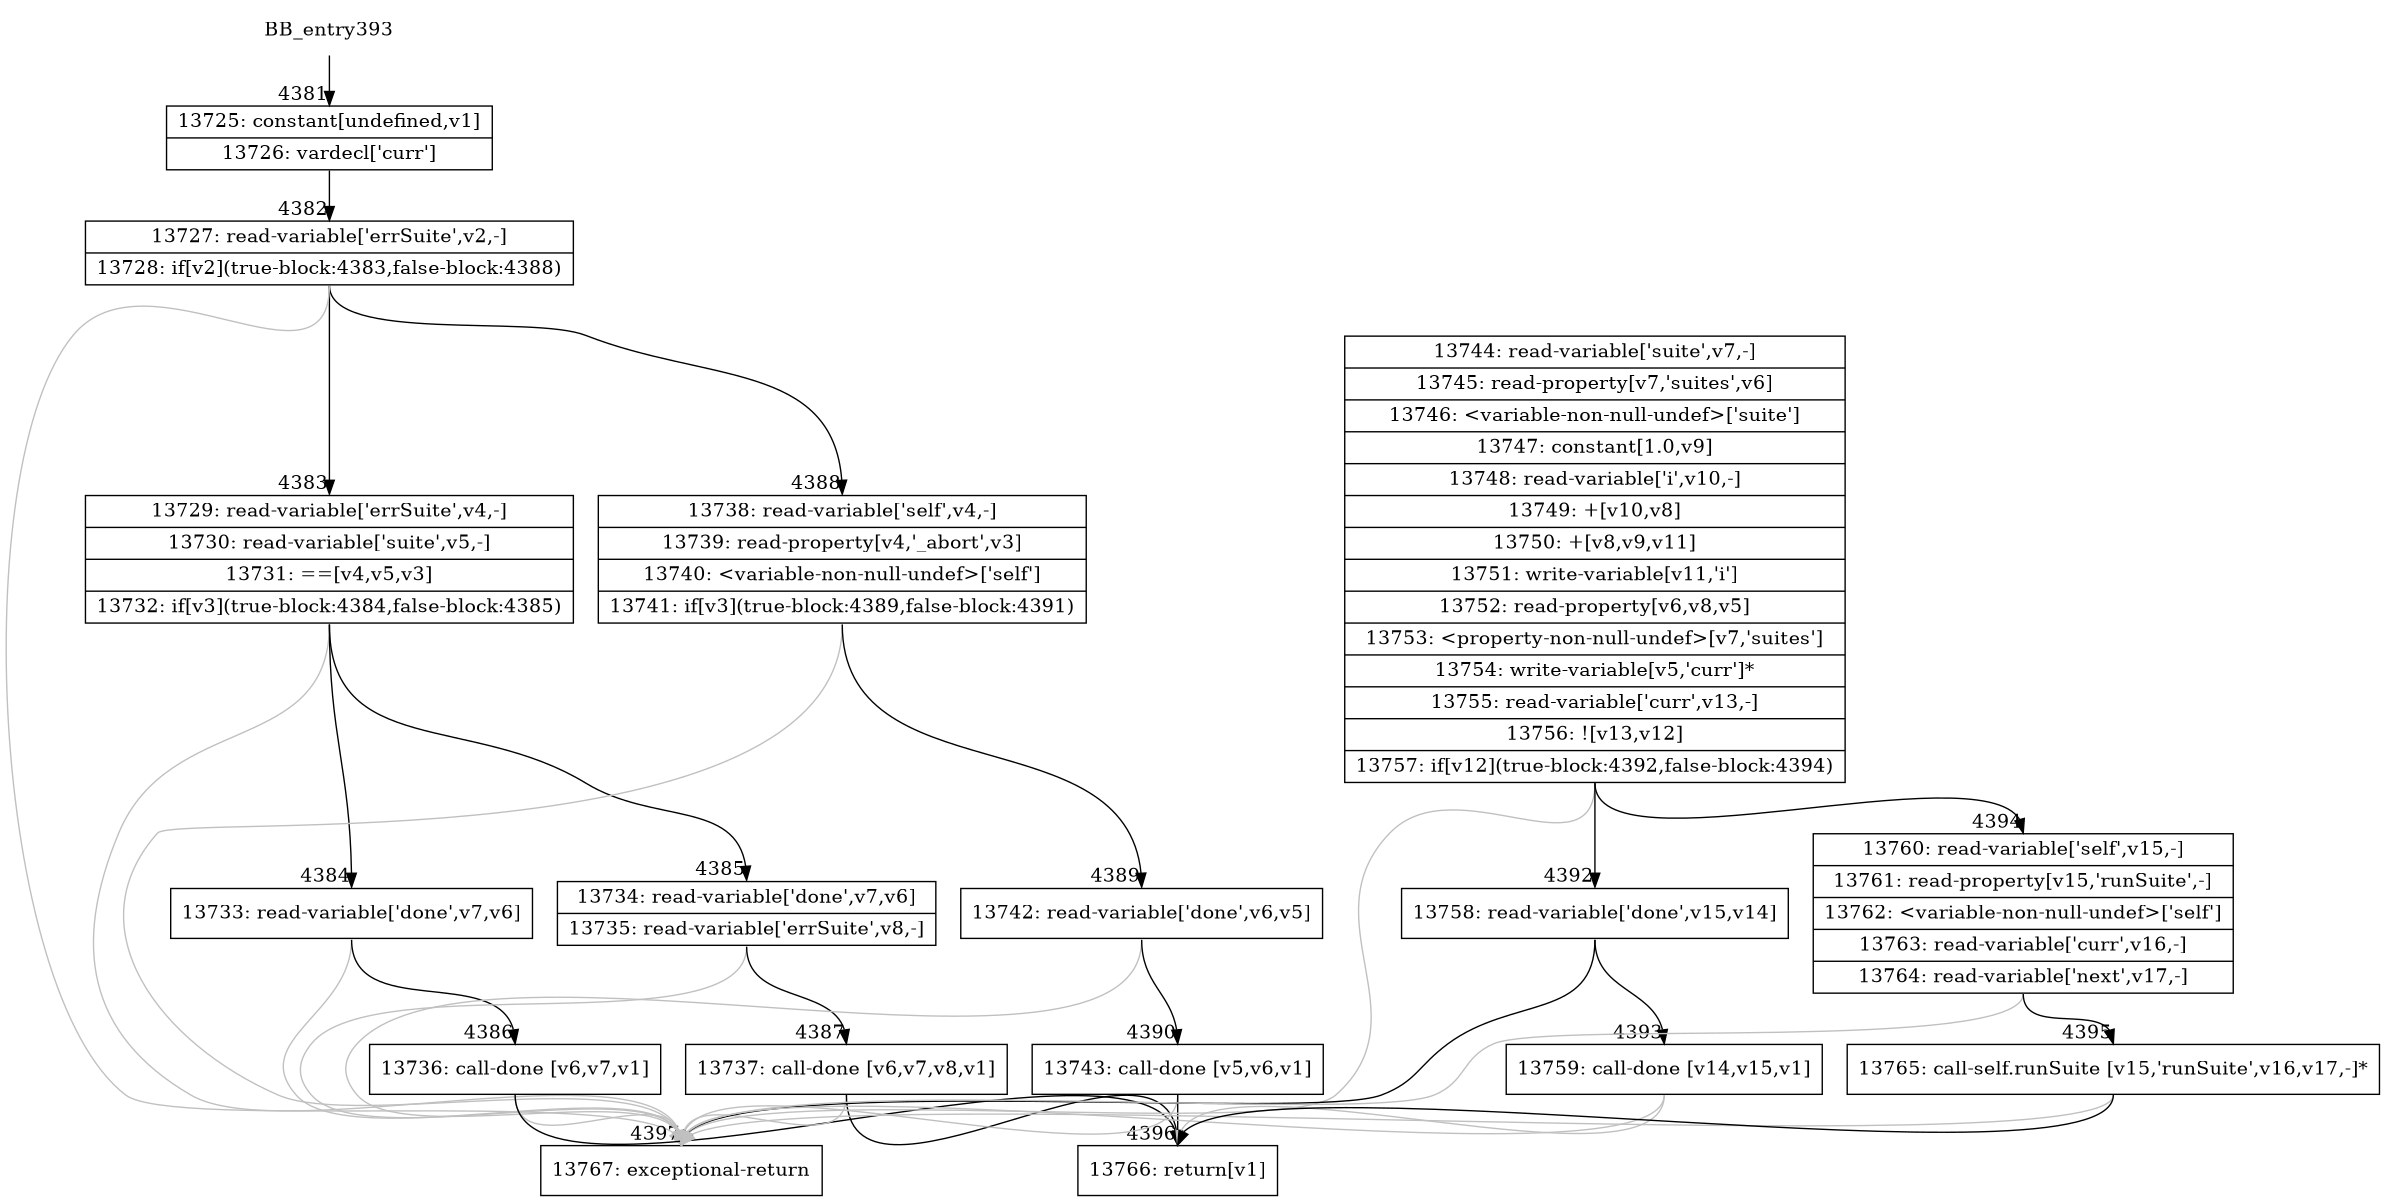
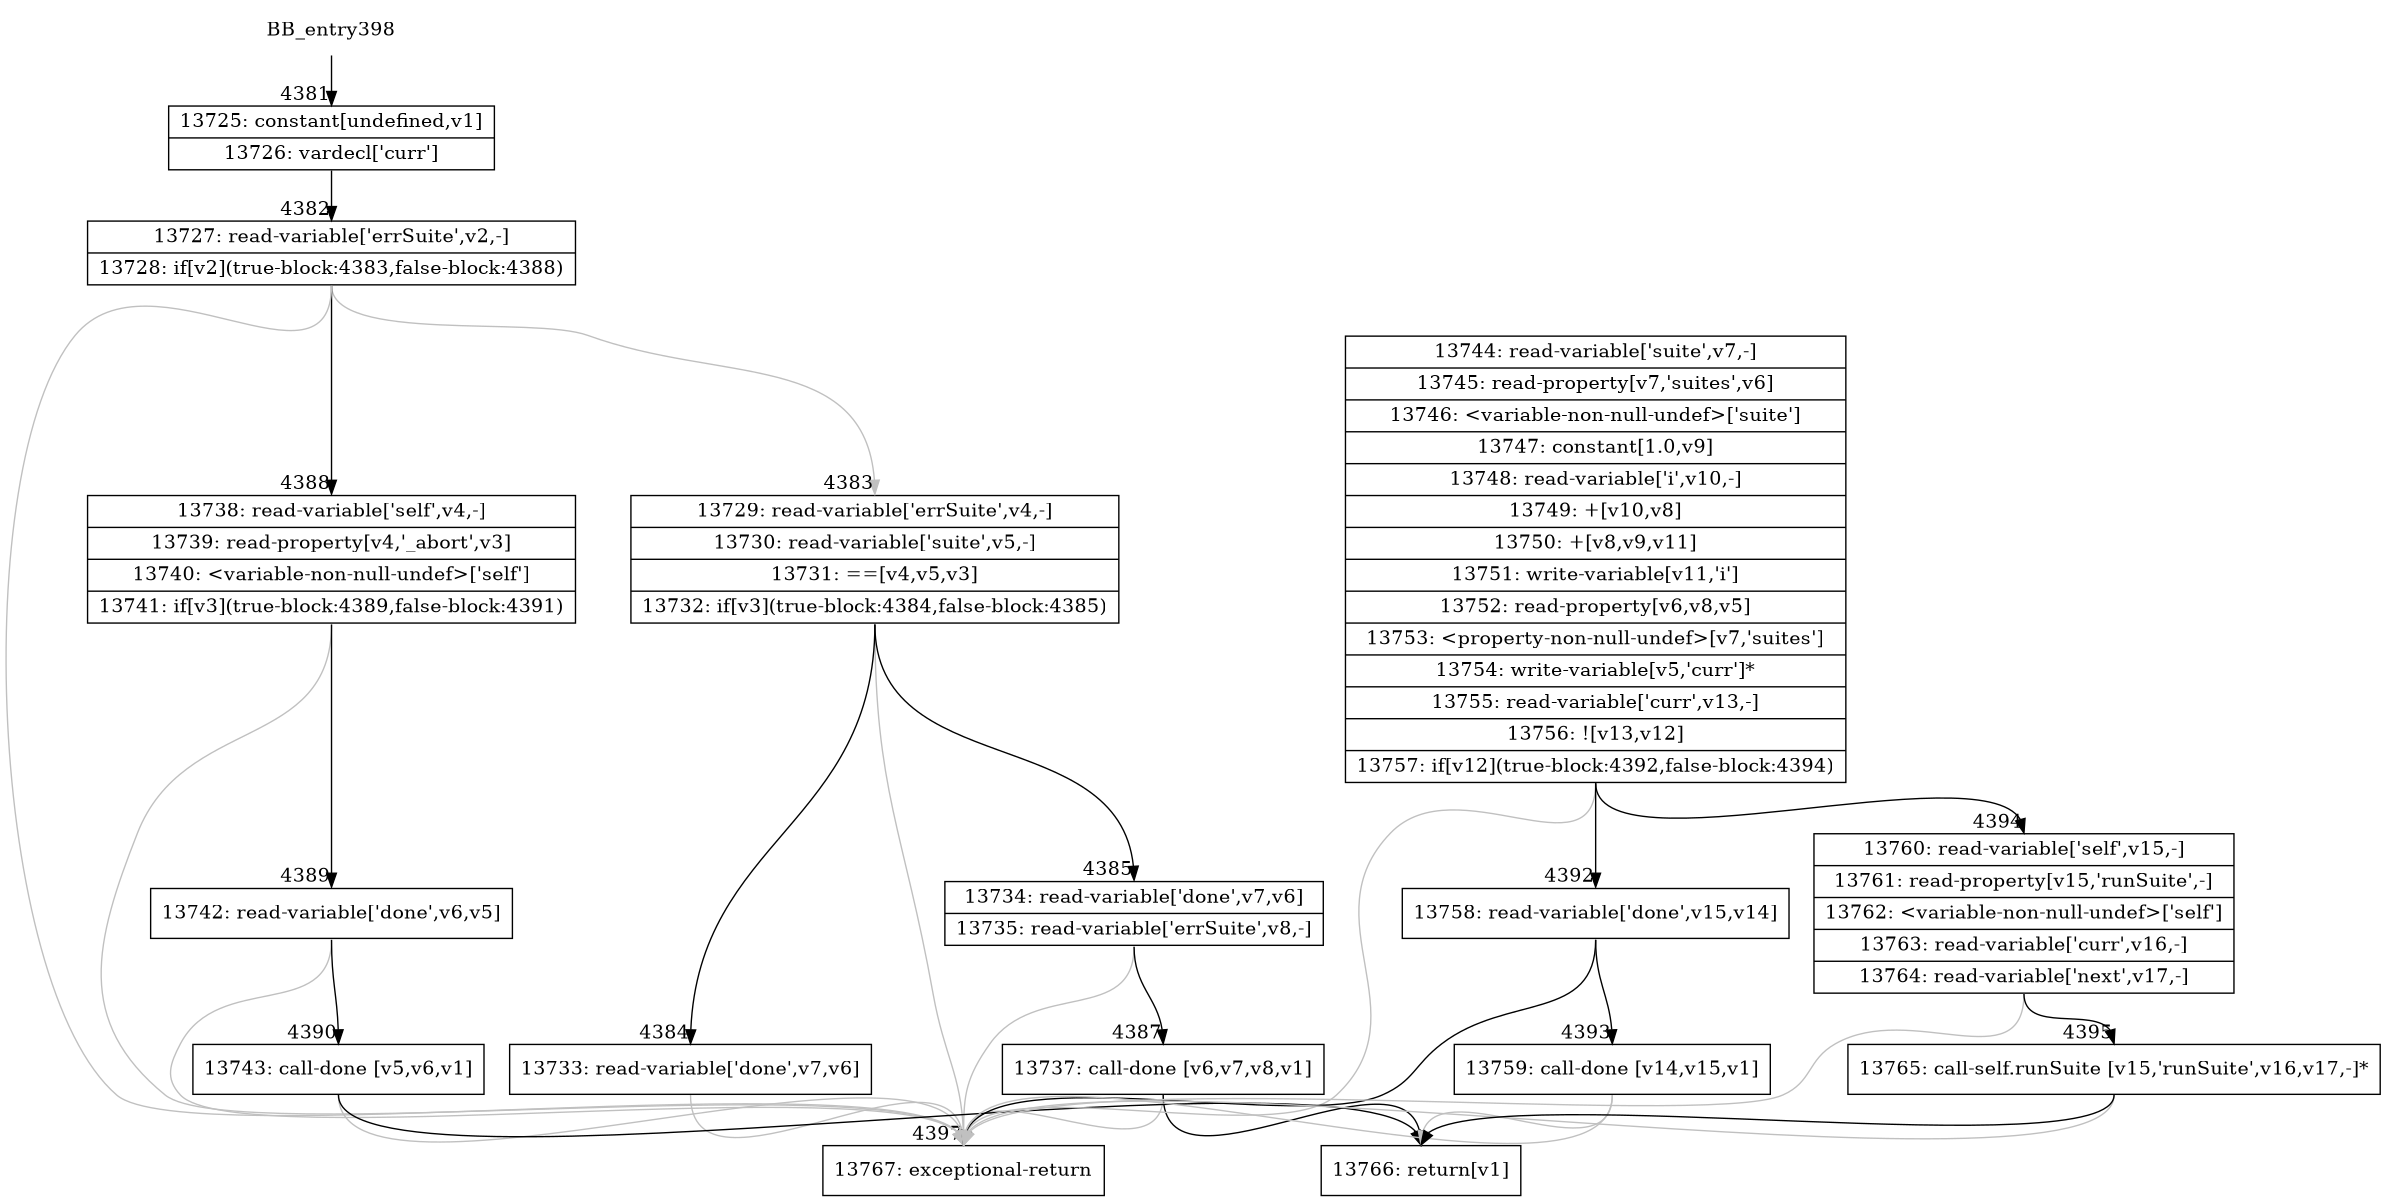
(329, 30) -> (332, 30)
(329, 383) -> (624, 346)
(515, 1069) -> none
